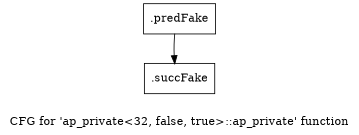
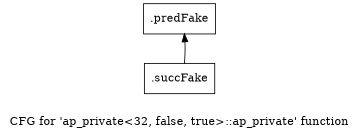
(174, 45) -> (185, 53)
